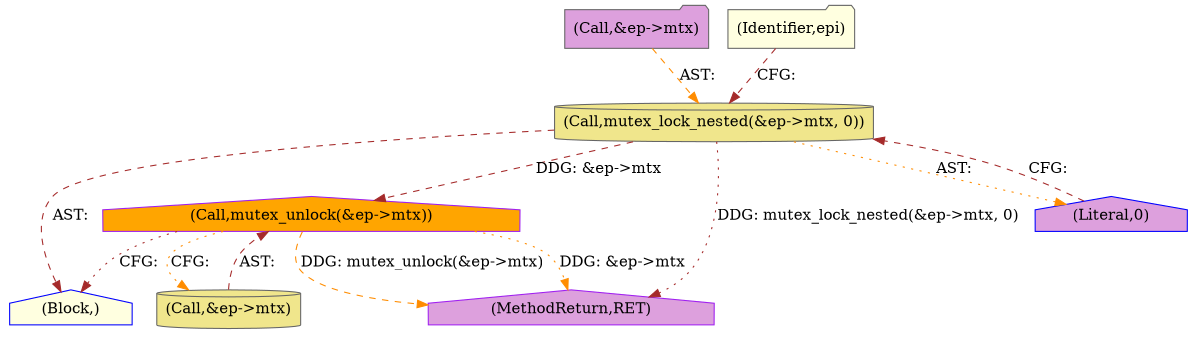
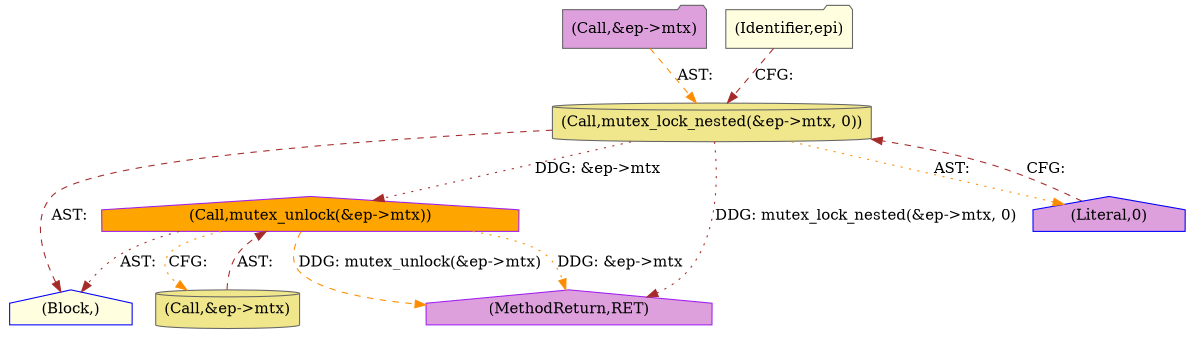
(509, 170) -> (507, 170)
(141, 262) -> (141, 262)
